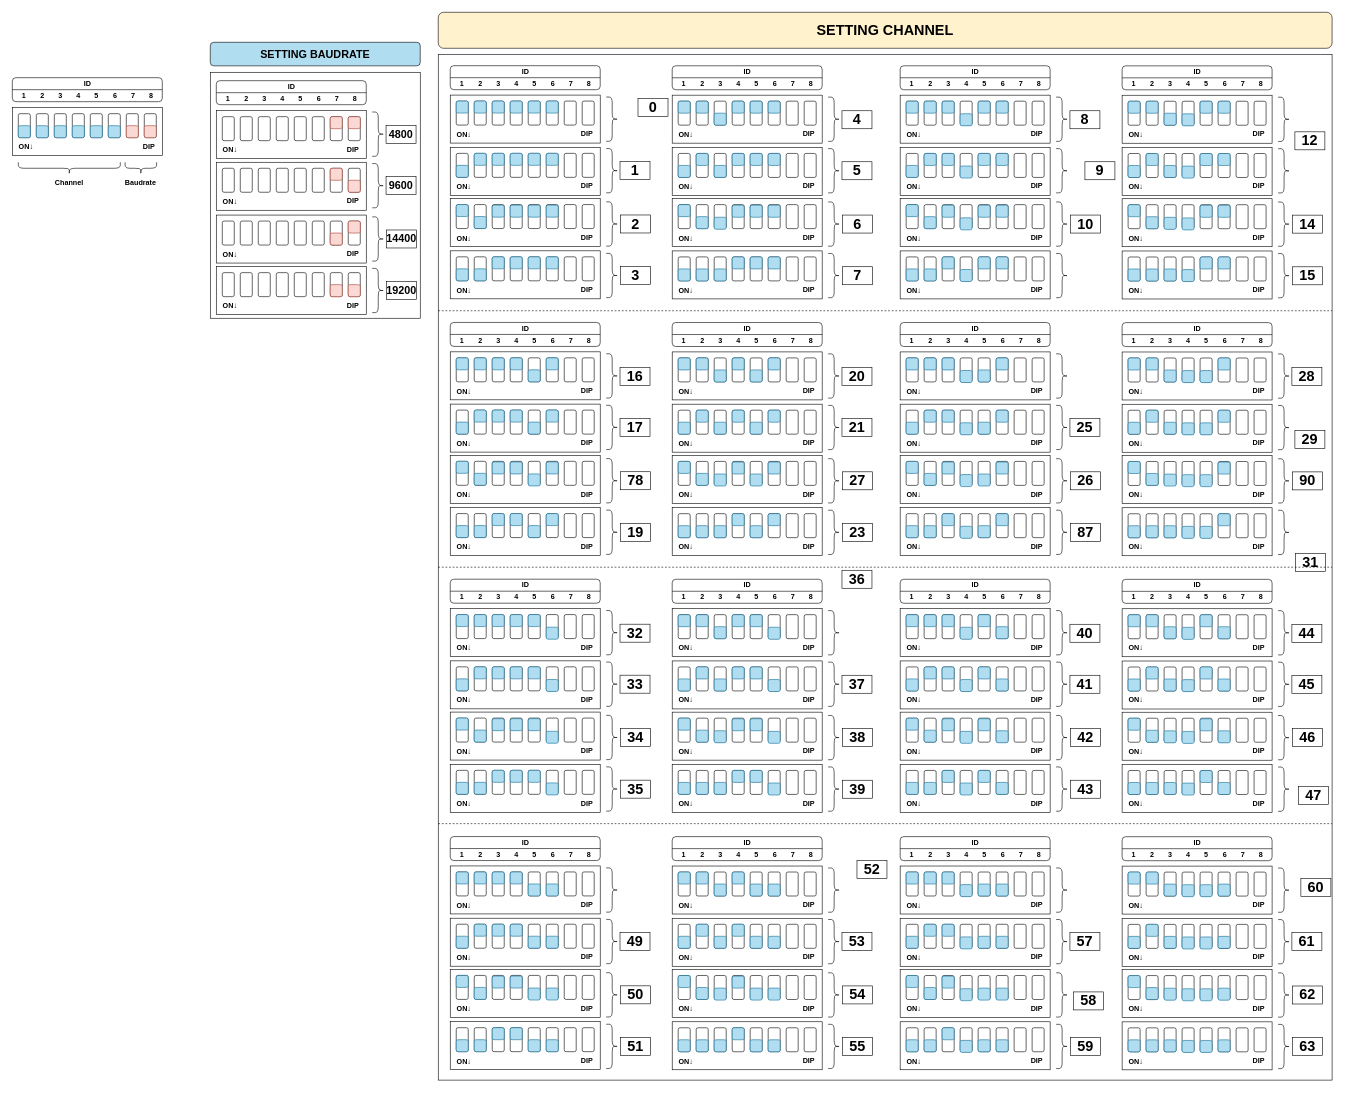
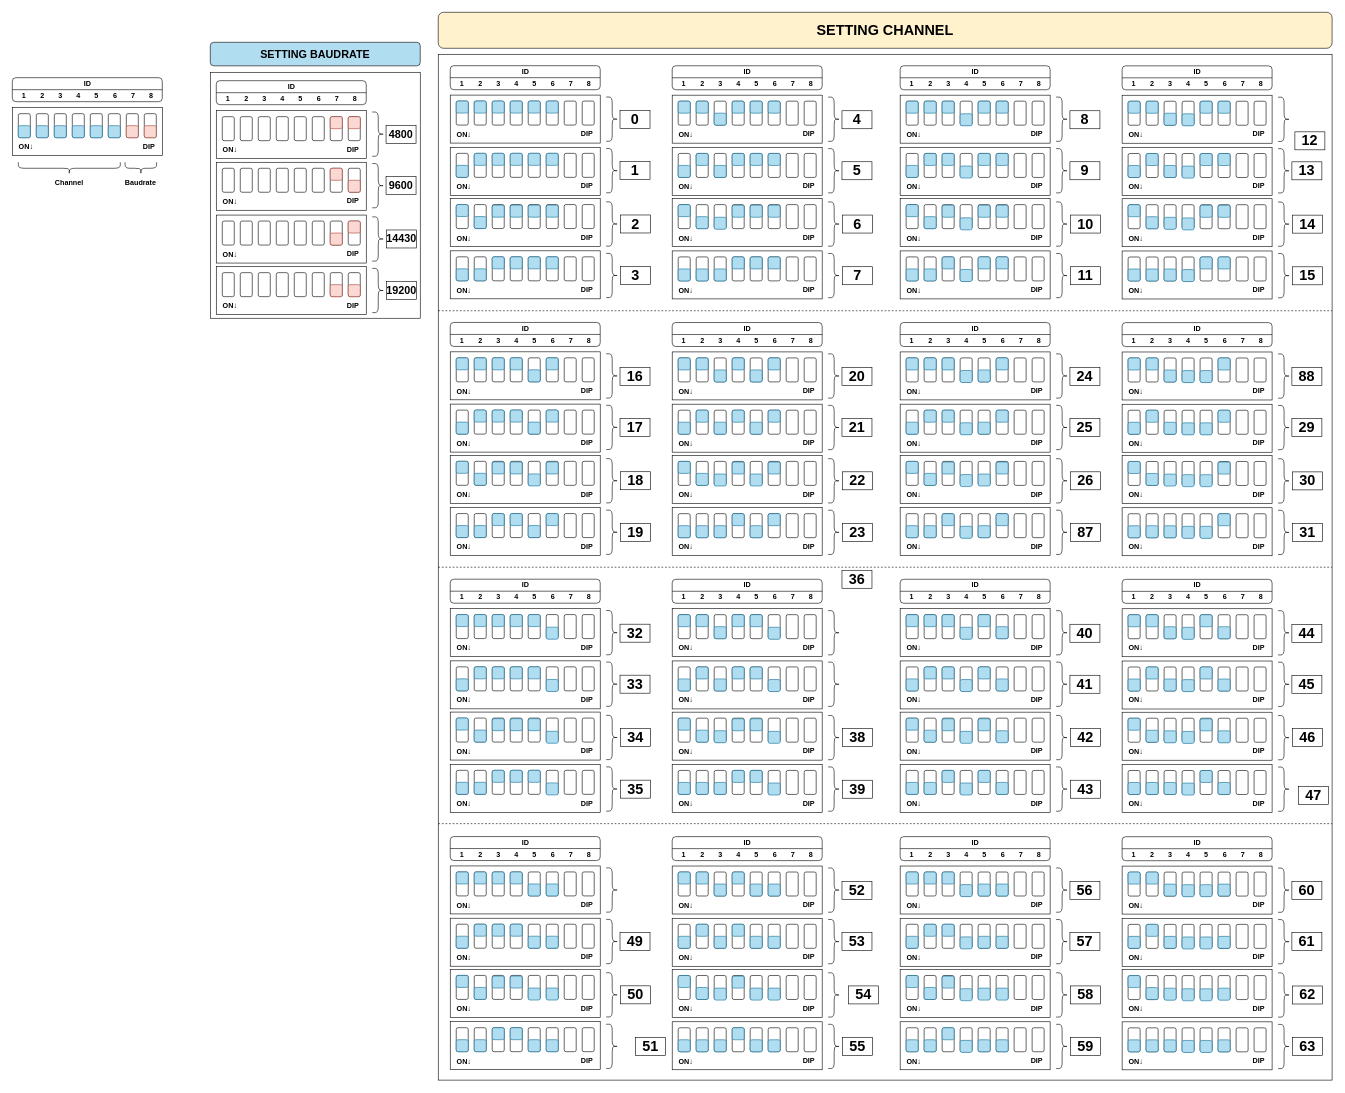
(653, 108) -> (635, 120)
(1100, 171) -> (1085, 171)
none -> (1307, 171)
(402, 239) -> (402, 239)
none -> (1086, 276)
none -> (1085, 377)
(1307, 377) -> (1307, 377)
(1310, 440) -> (1307, 428)
(636, 481) -> (636, 481)
(858, 481) -> (858, 481)
(1308, 481) -> (1308, 481)
(1311, 563) -> (1308, 533)
(857, 684) -> none
(872, 870) -> (857, 891)
(1316, 888) -> (1307, 891)
none -> (1085, 891)
(858, 995) -> (864, 995)
(1089, 1001) -> (1086, 995)
(636, 1047) -> (651, 1047)
